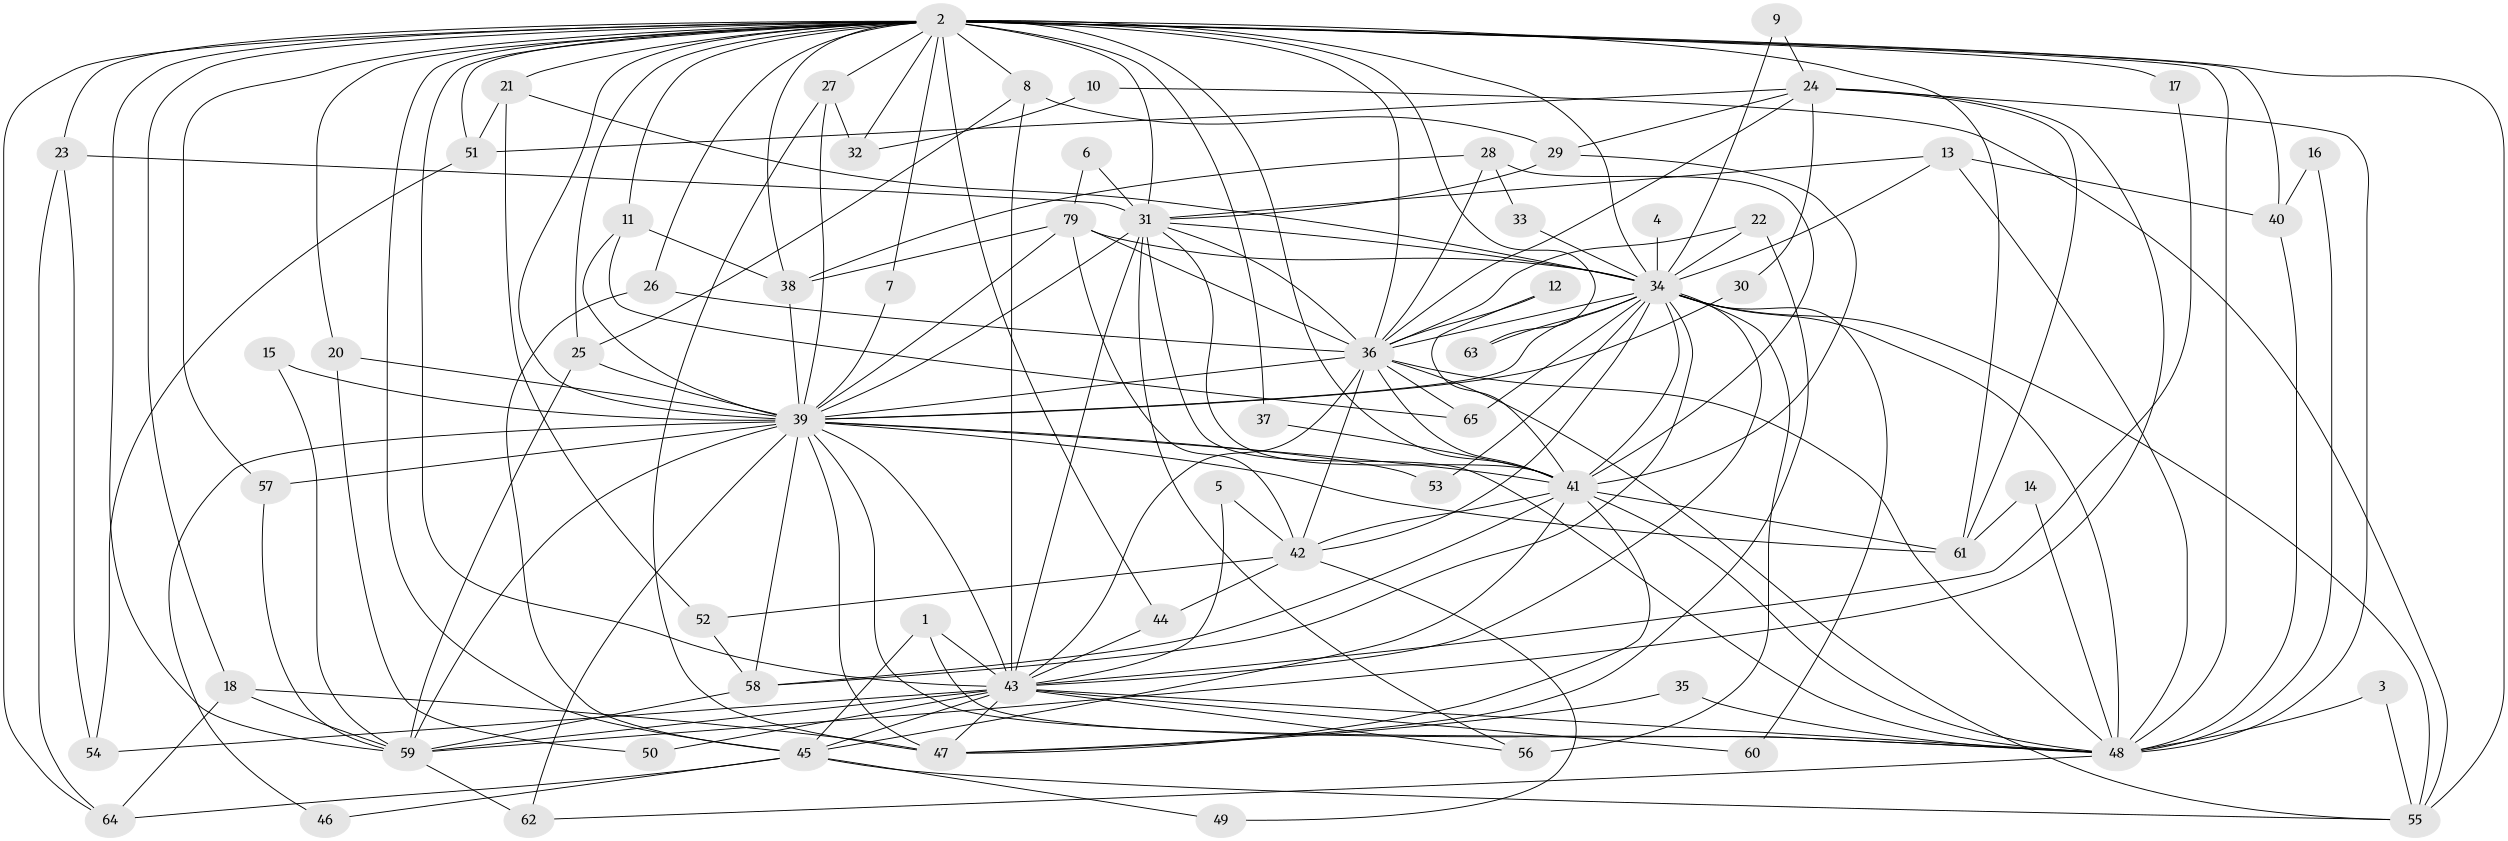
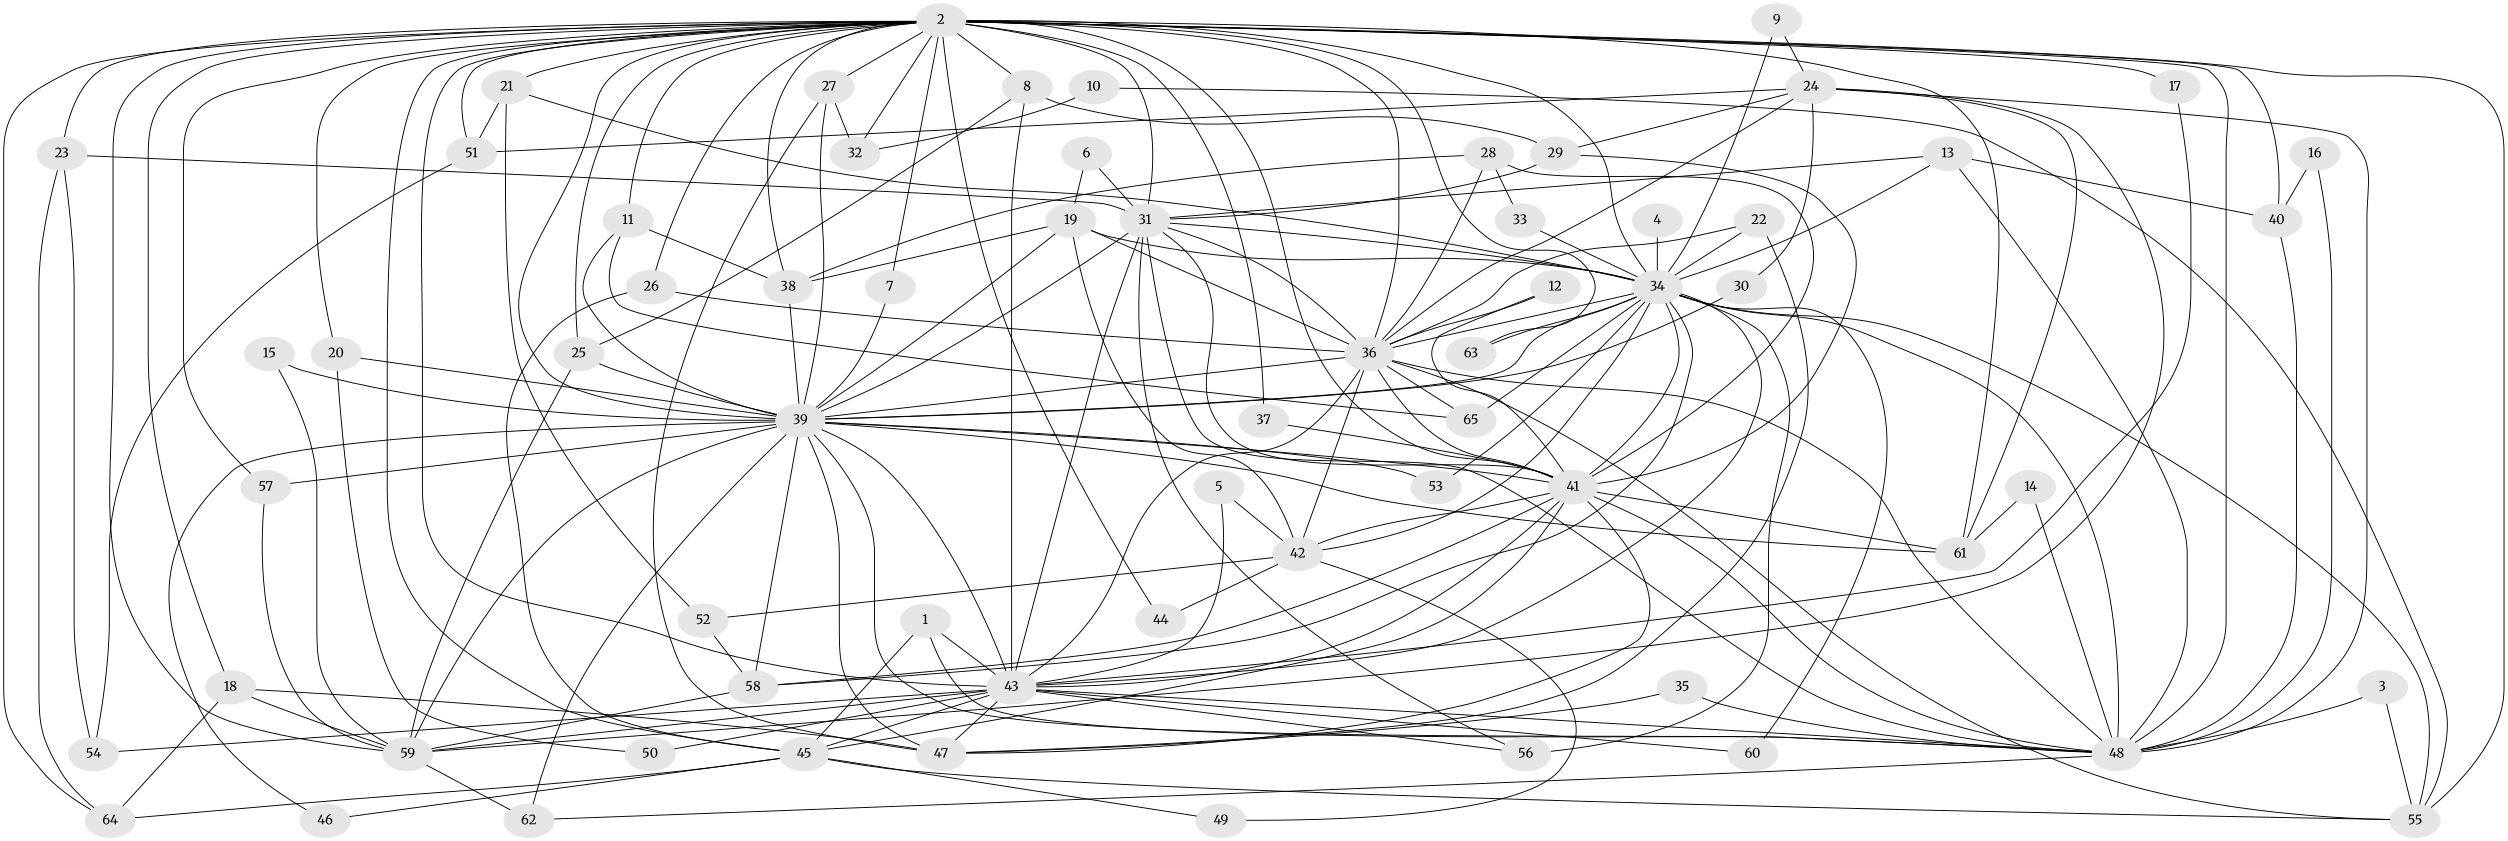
(1071, 220) -> (1071, 220)
(1102, 647) -> (1319, 651)
